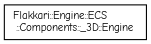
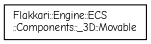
(75, 22) -> (75, 22)
